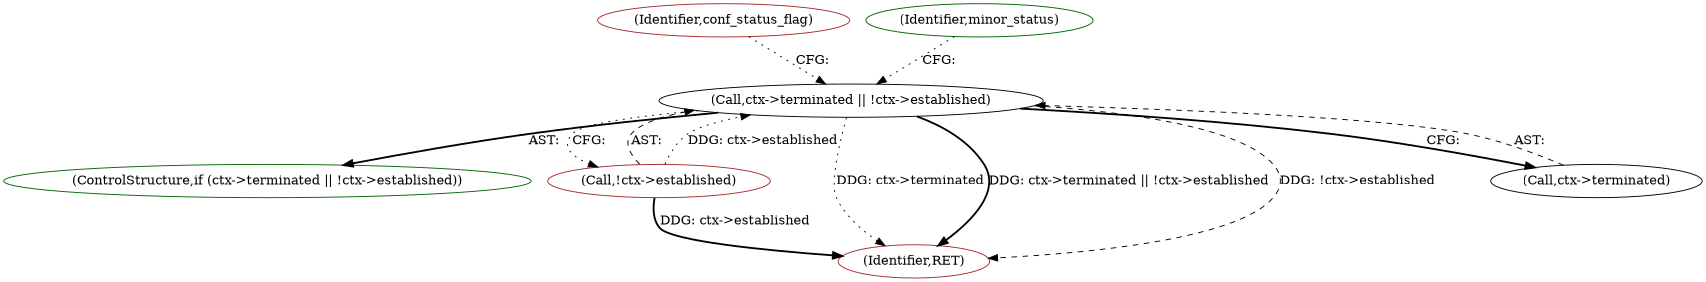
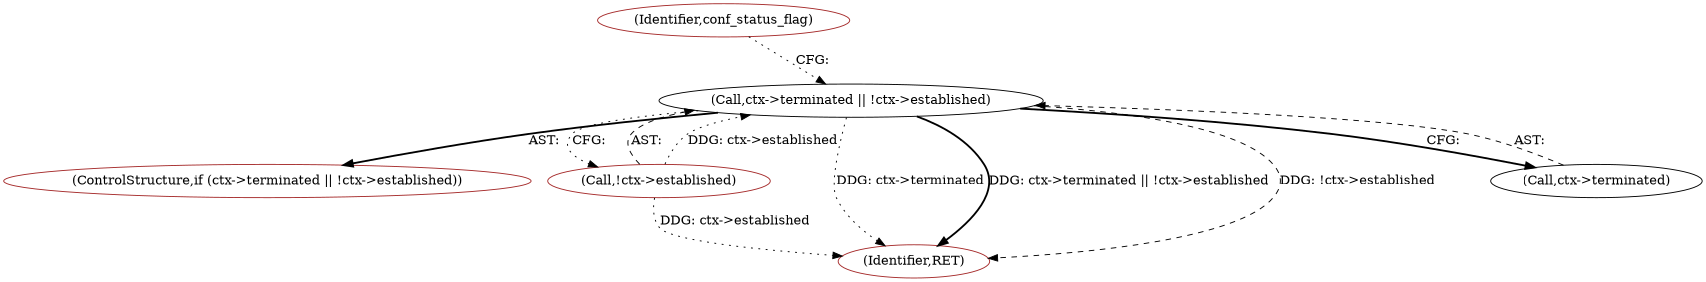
(979, 20) -> none
(267, 181) -> (267, 181)
(730, 245) -> (730, 245)
